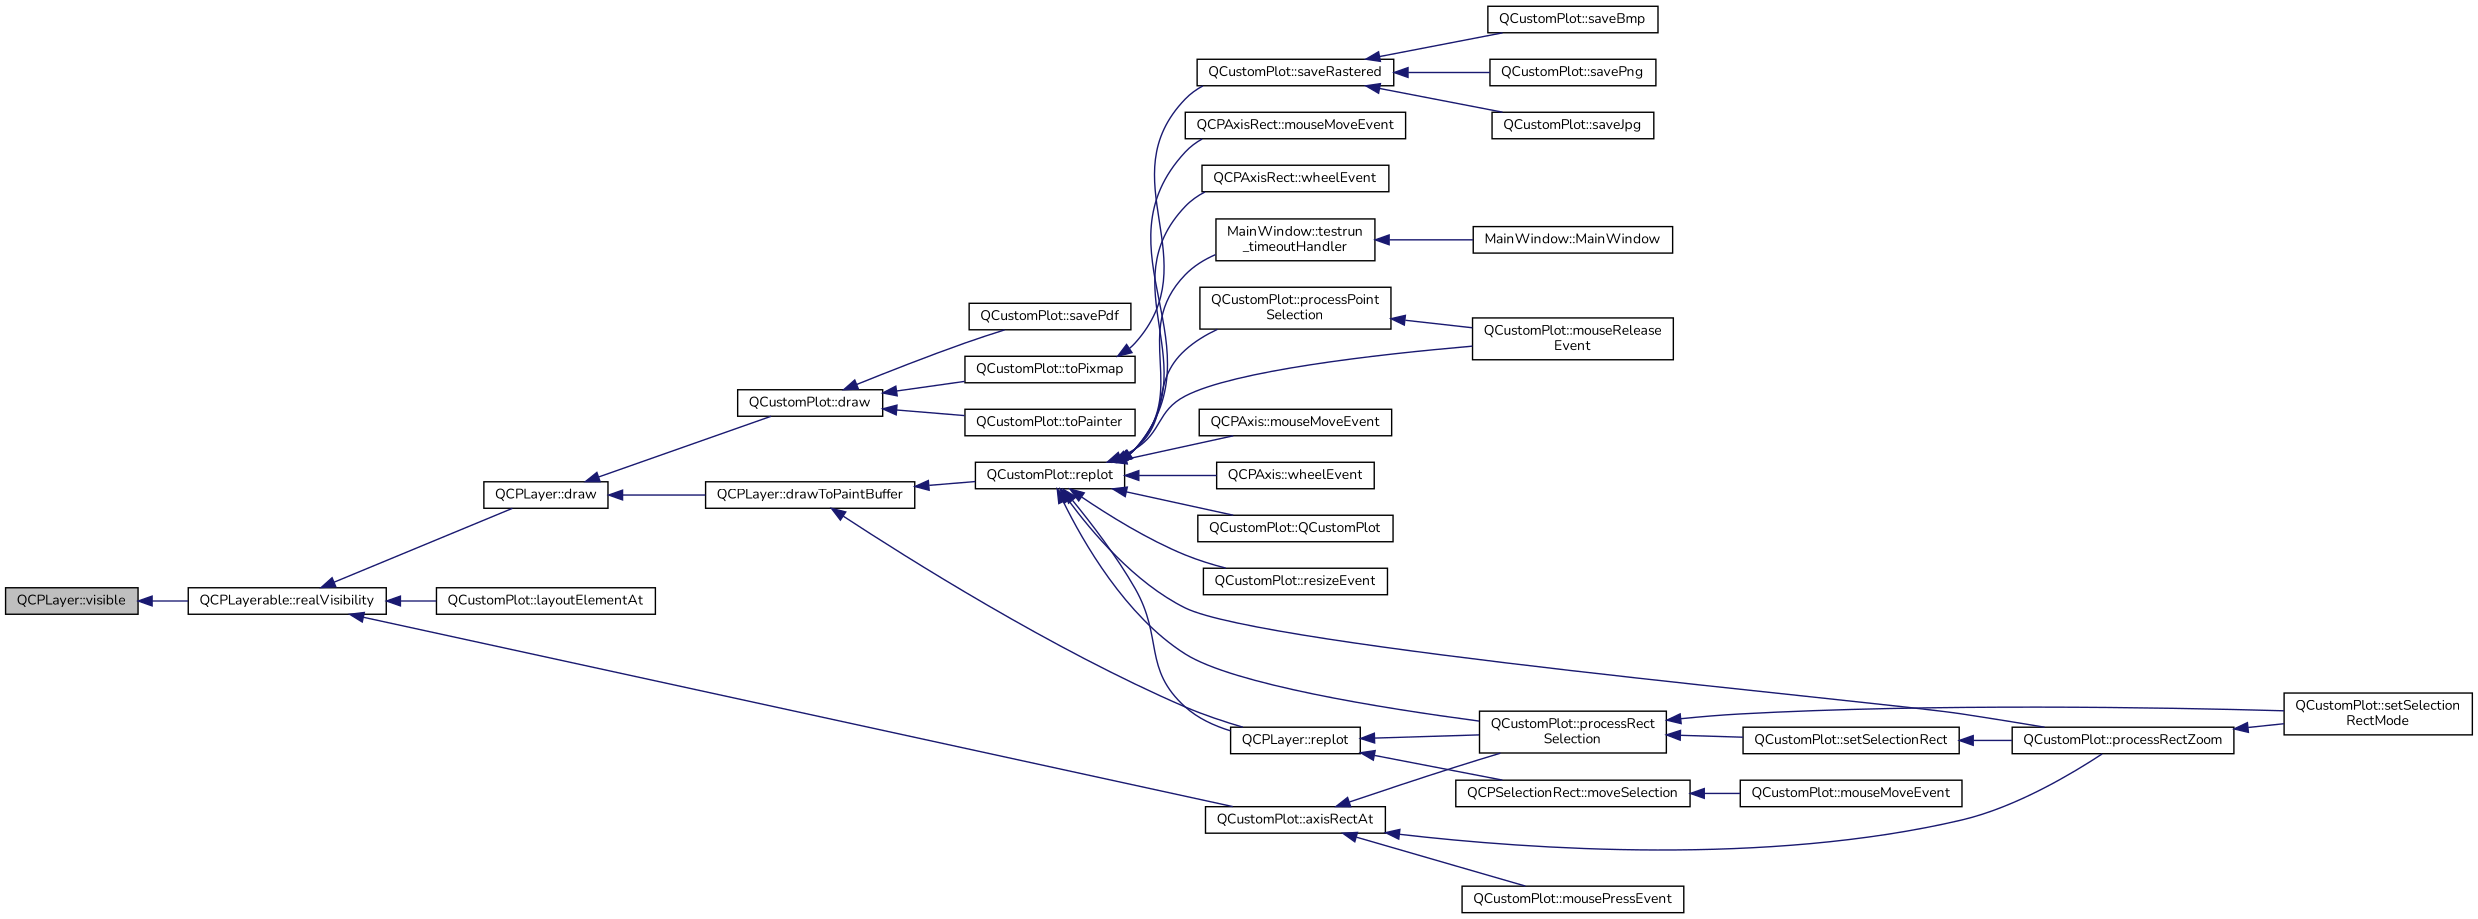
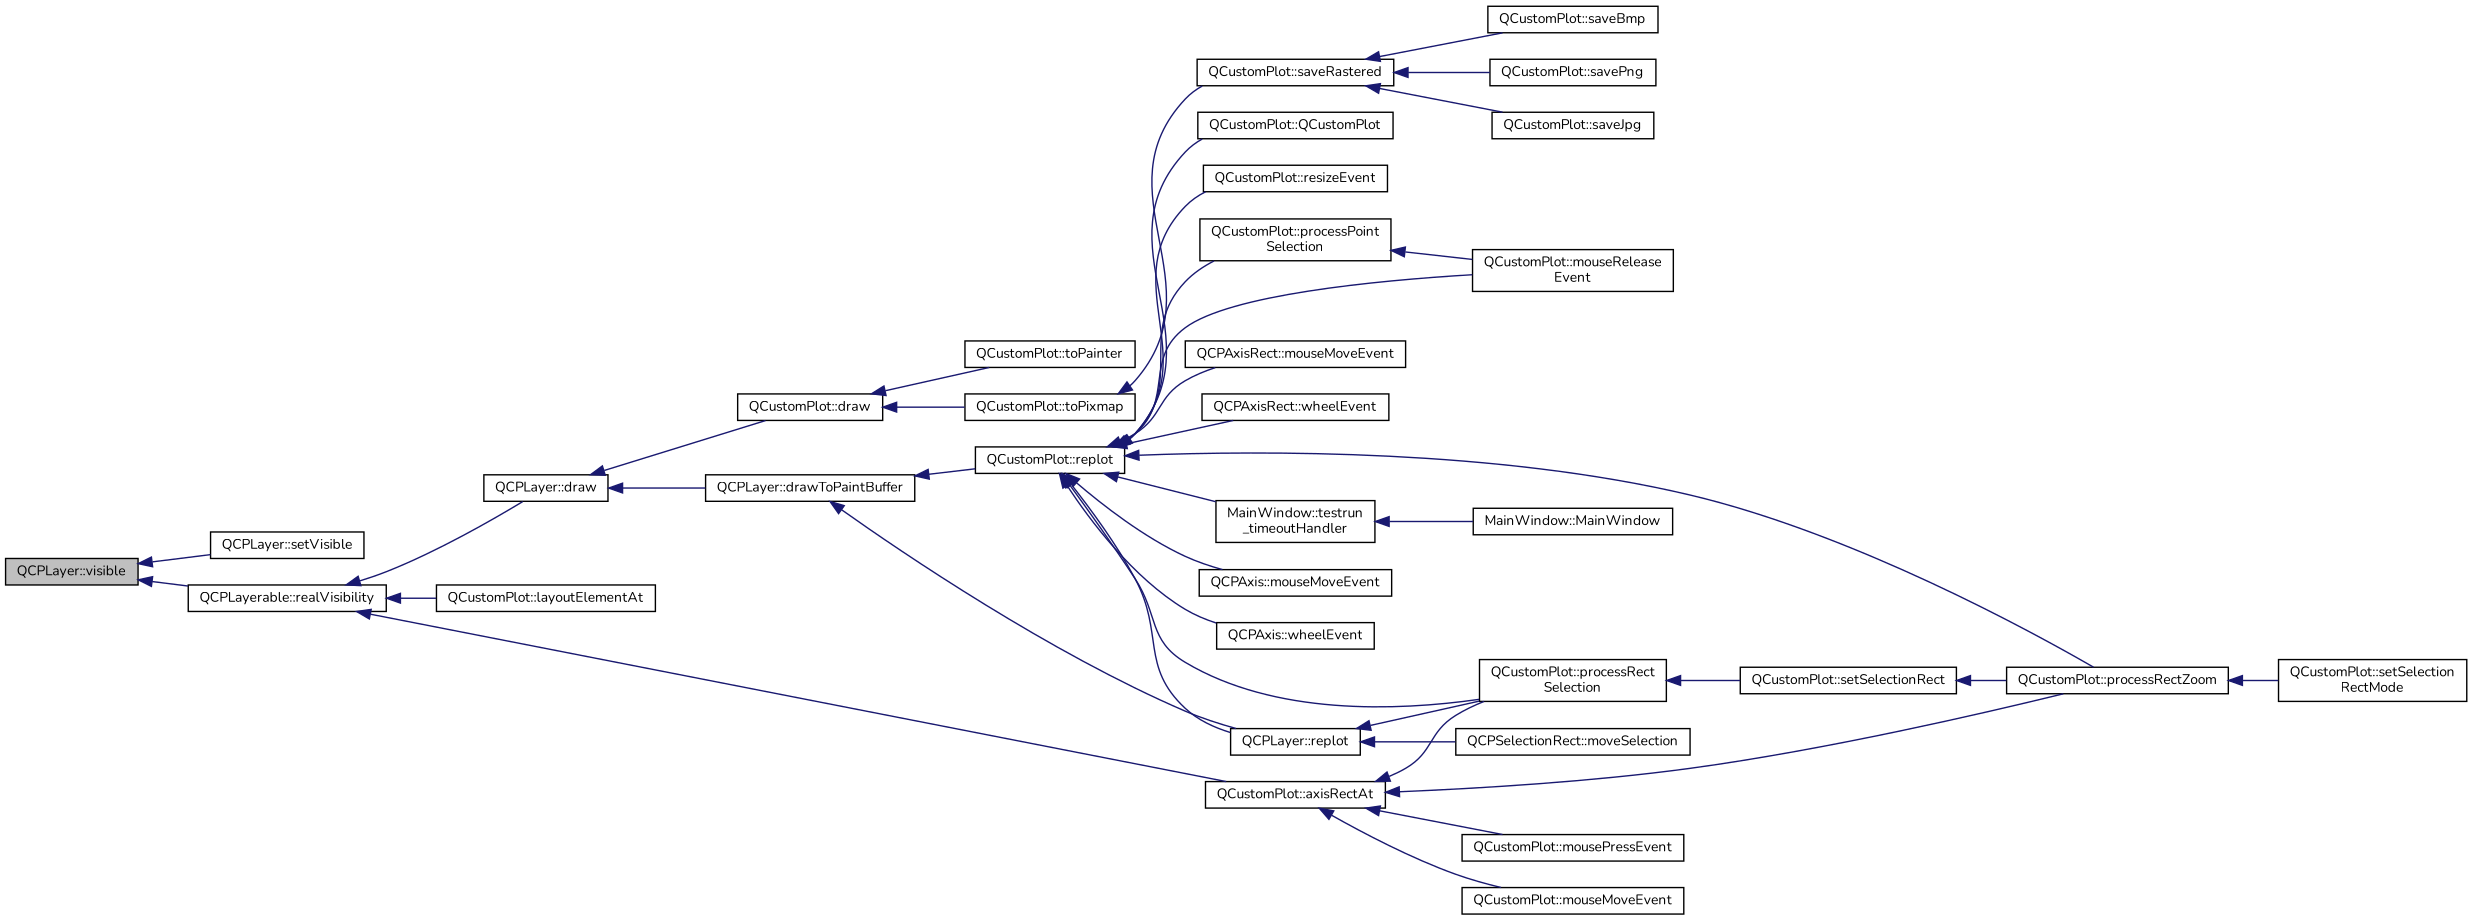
(1050, 317) -> none
none -> (287, 545)
(1982, 707) -> none
(1722, 793) -> (1414, 857)
